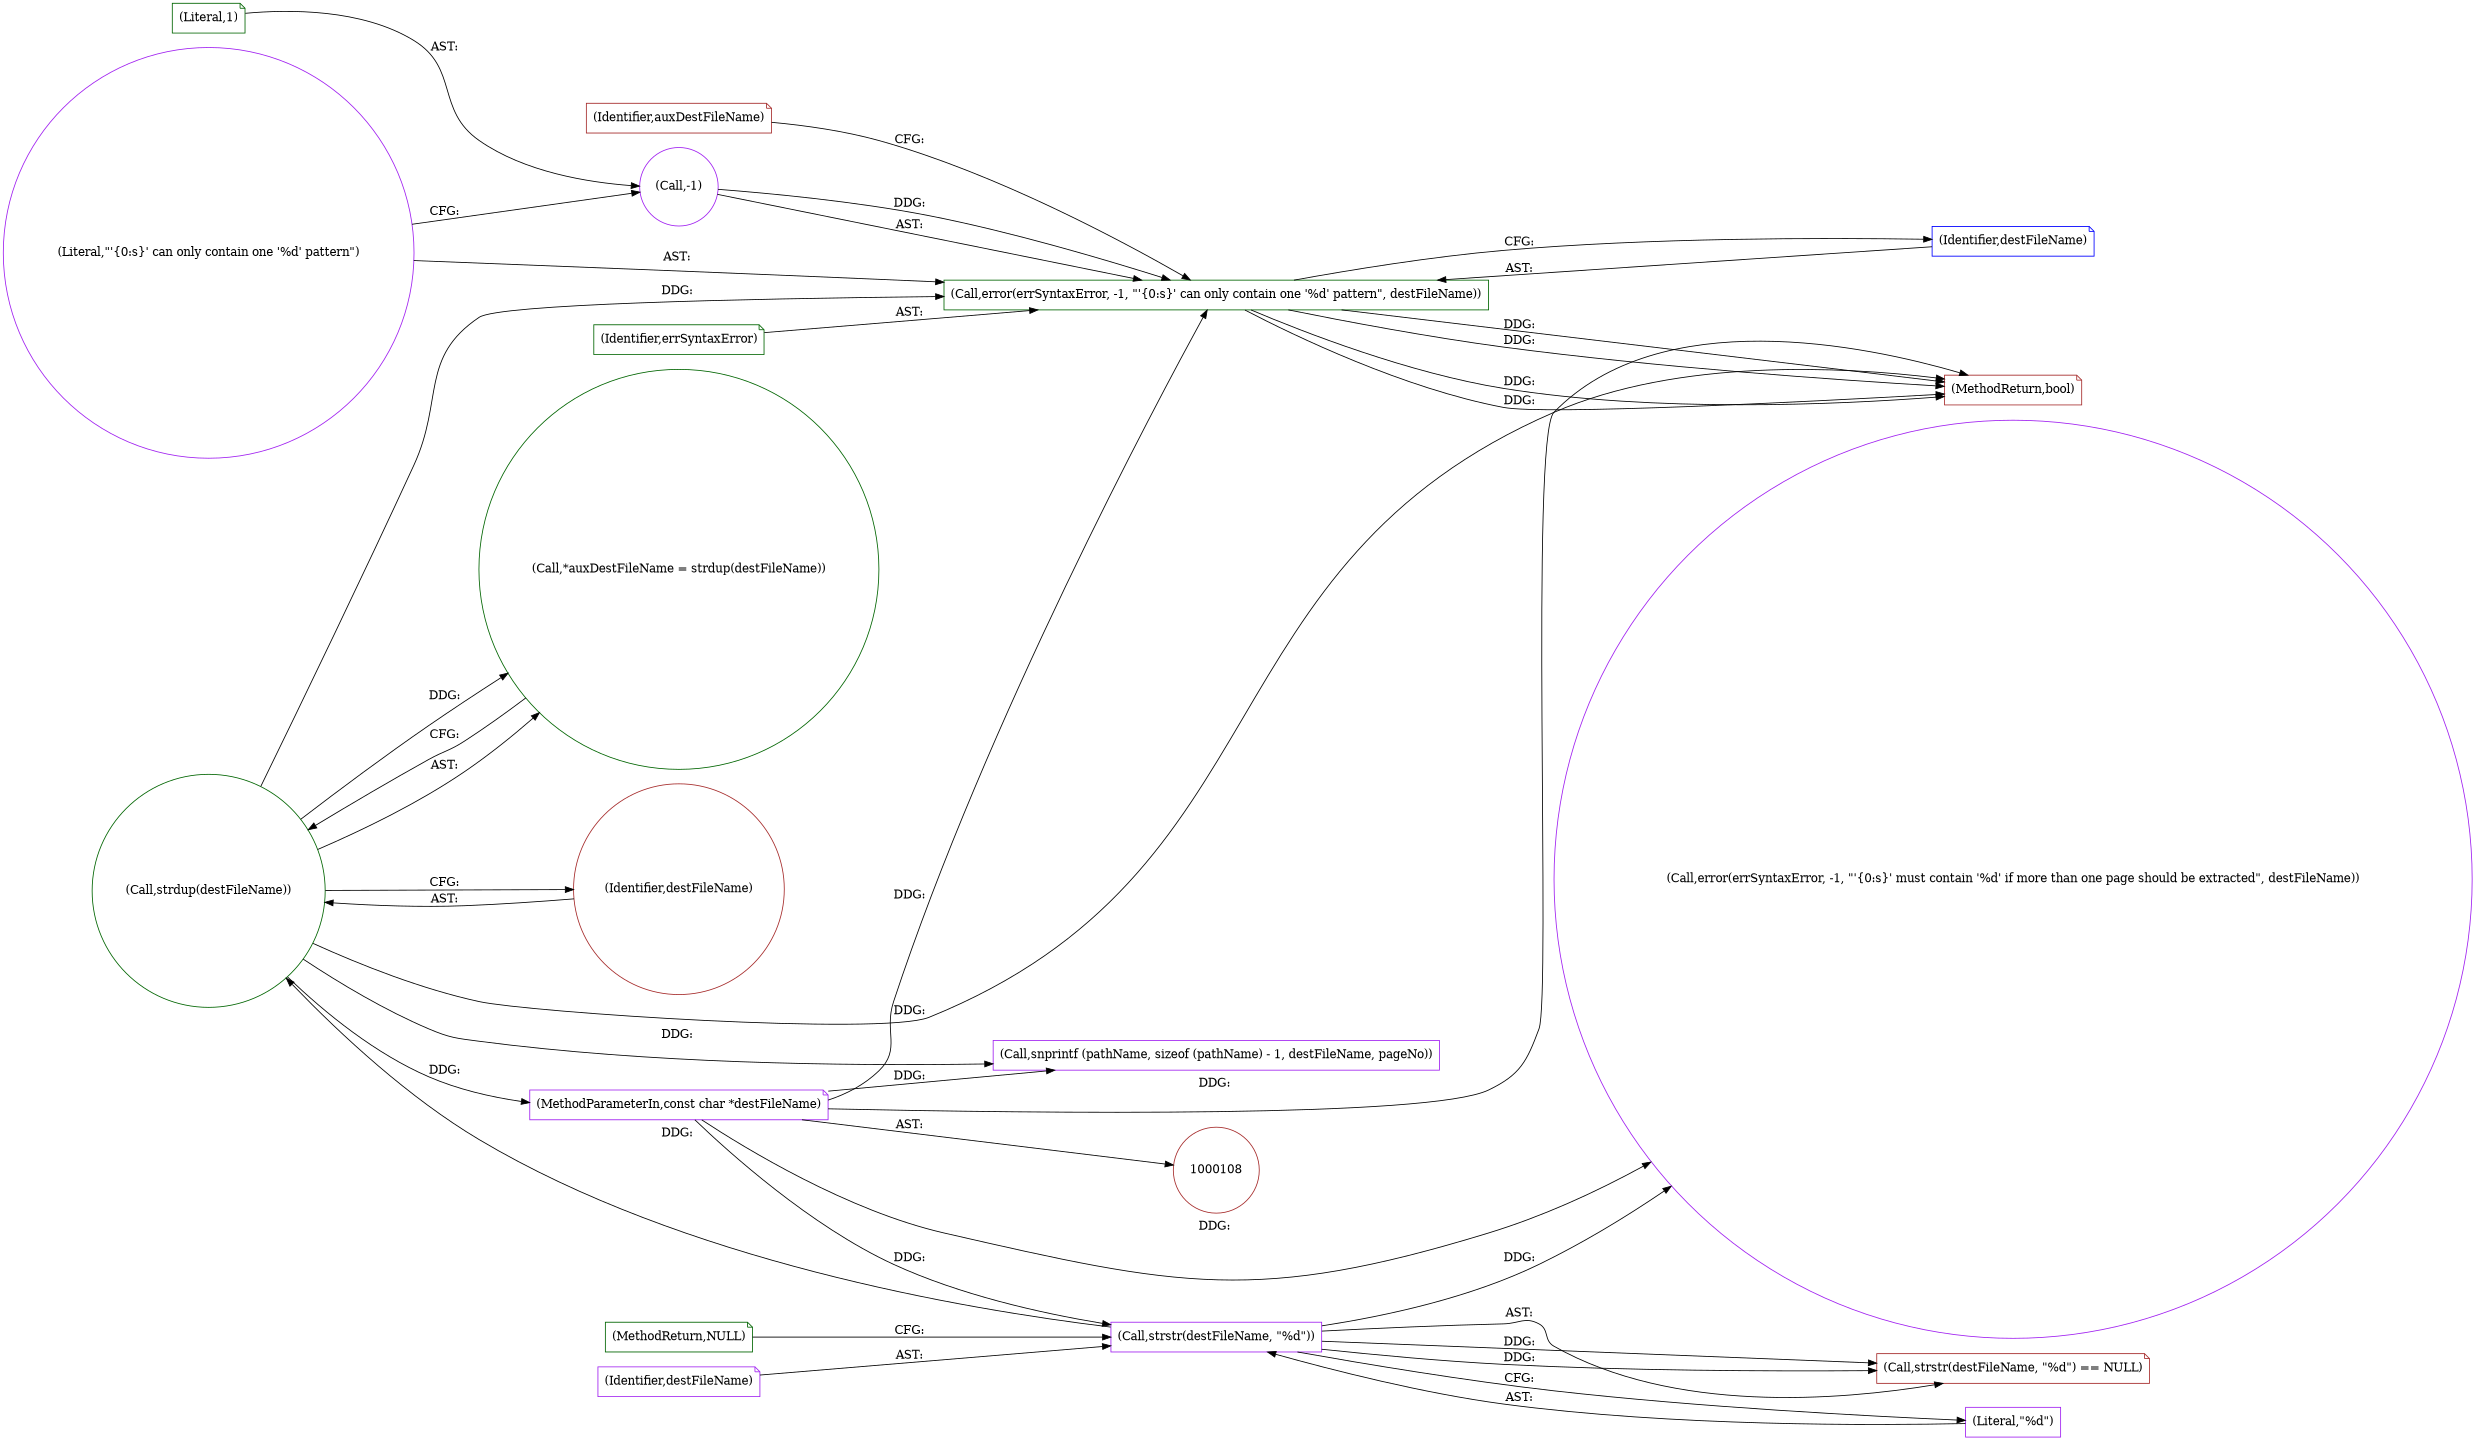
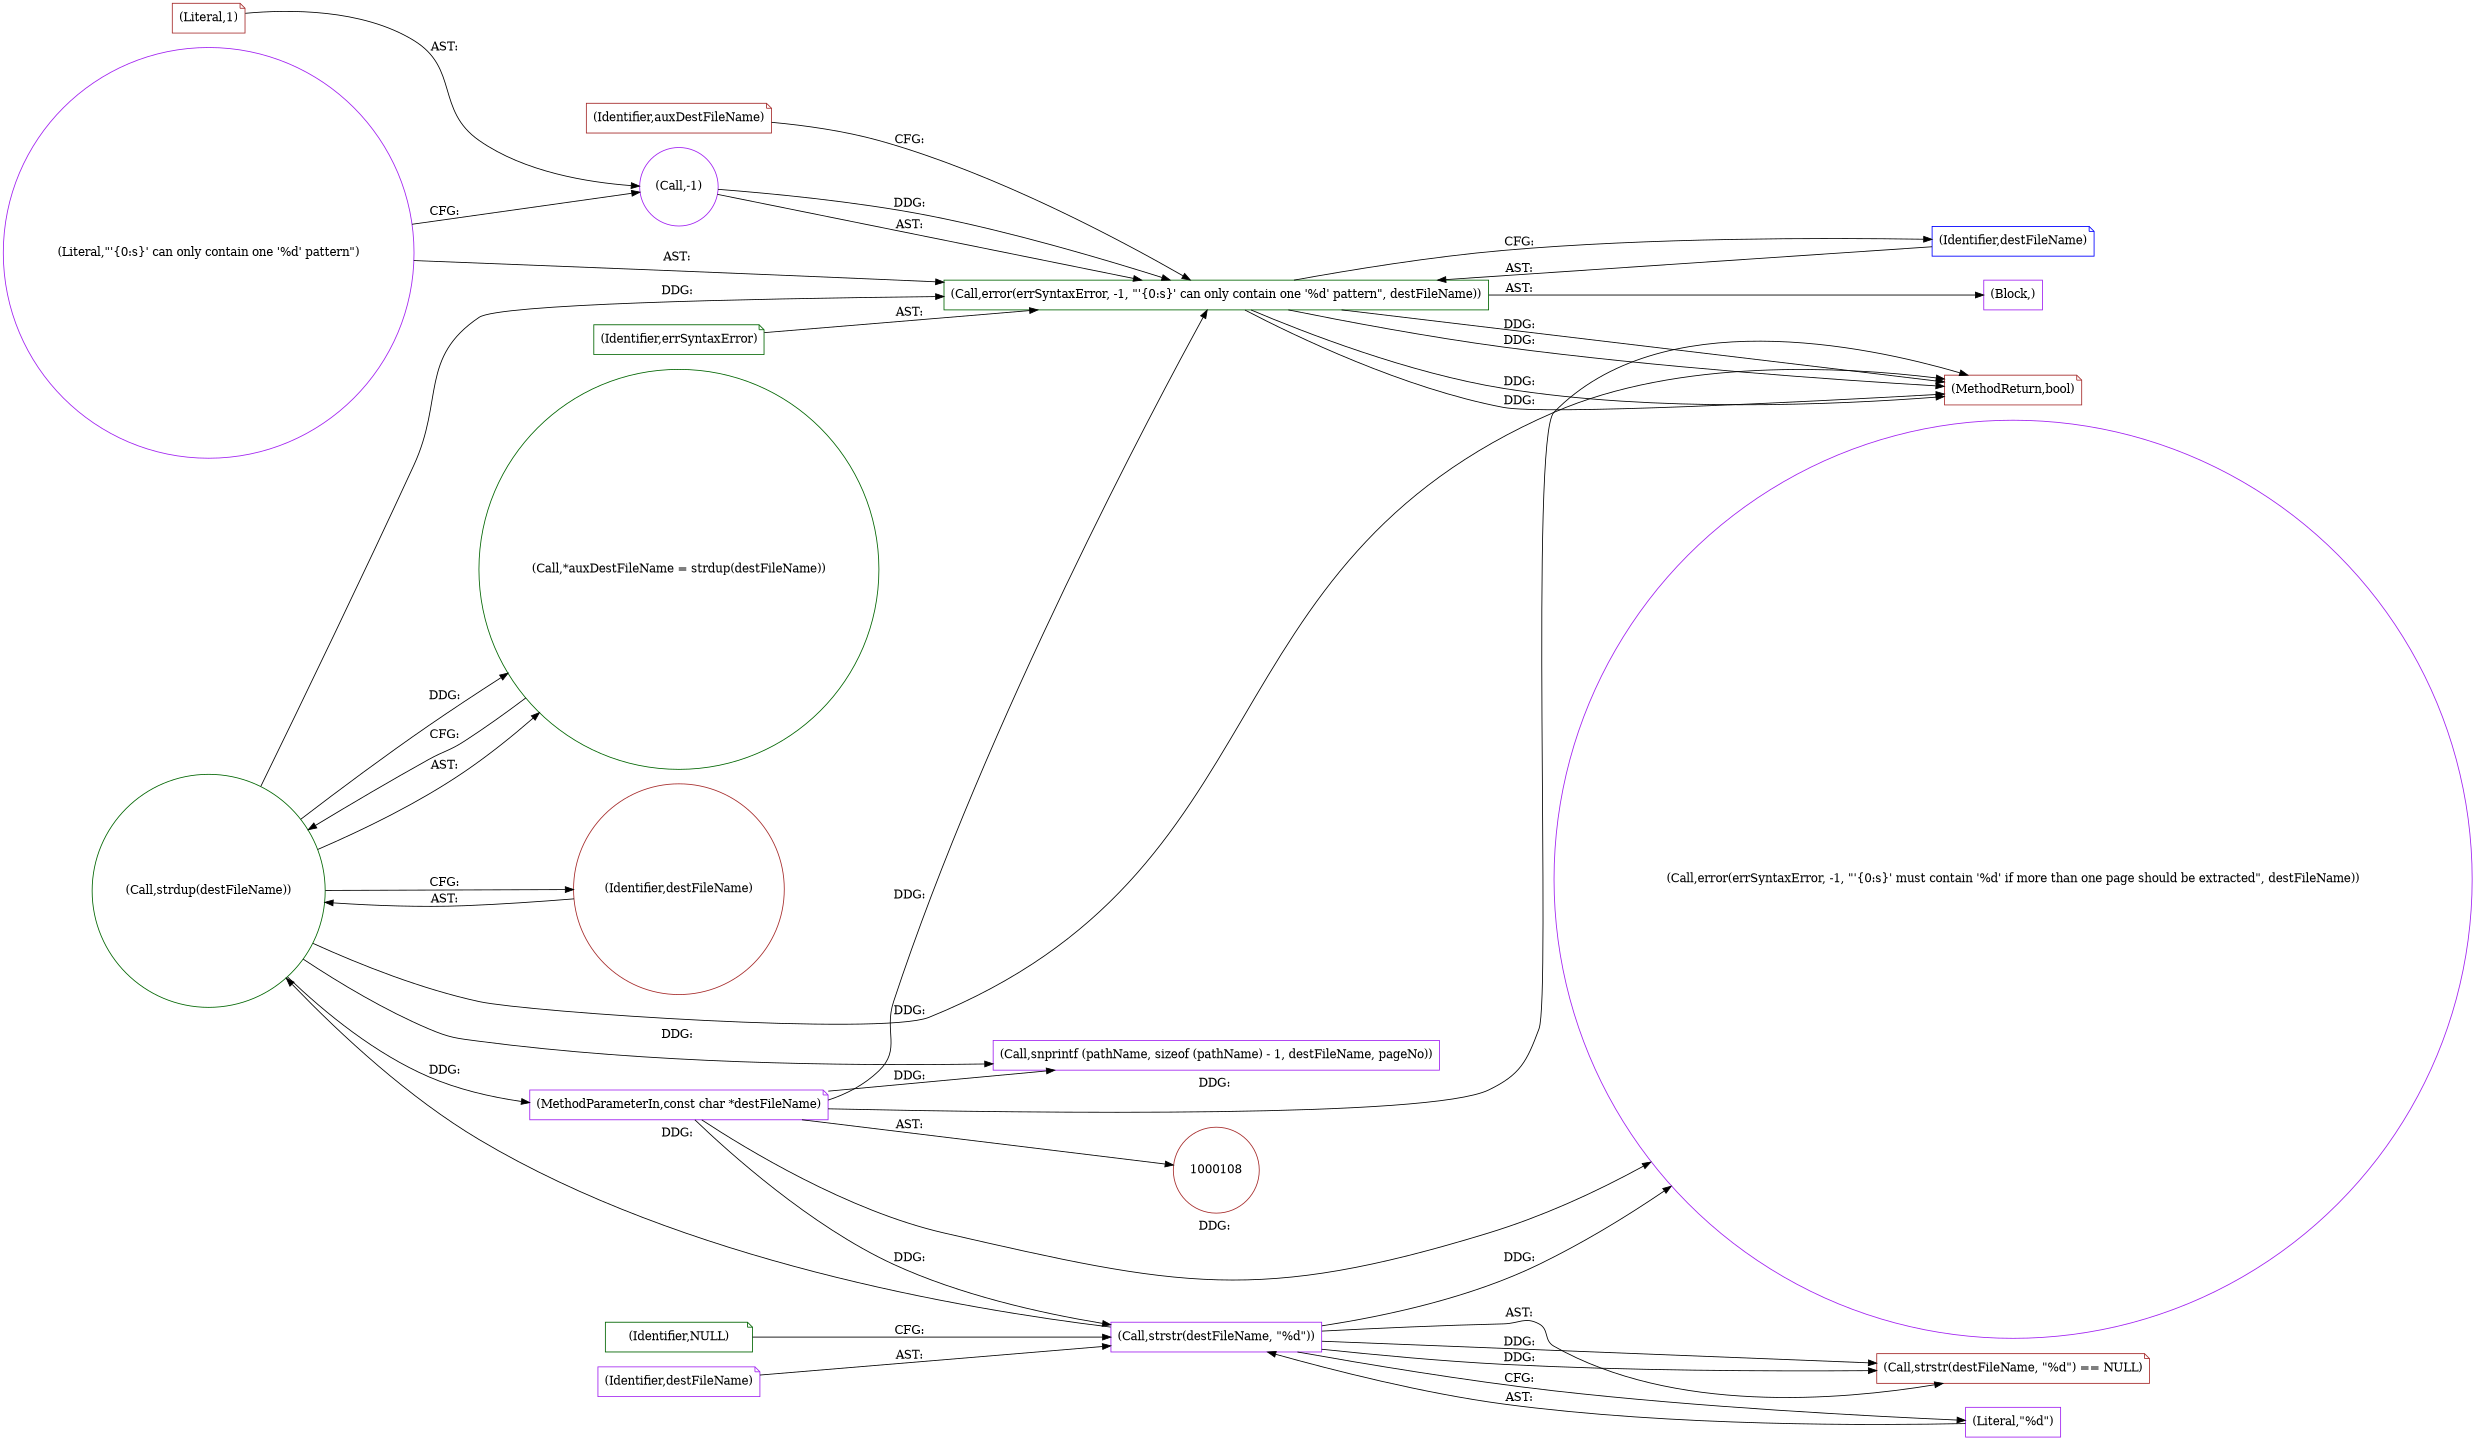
(209, 18) -> (209, 18)
none -> (2013, 295)
(679, 1337) -> (679, 1337)
